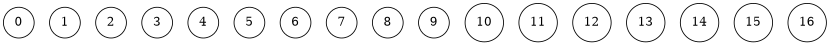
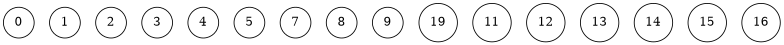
(296, 23) -> none
(484, 23) -> (438, 23)
